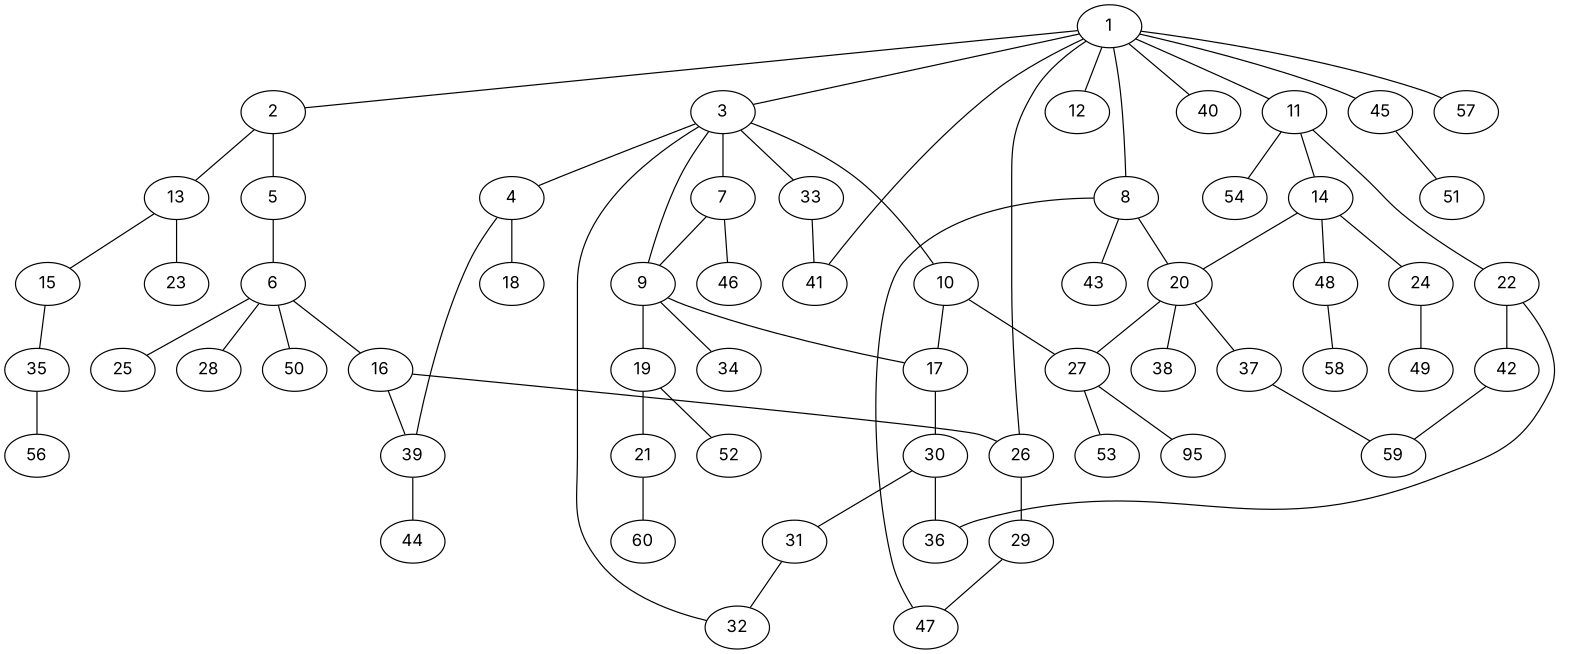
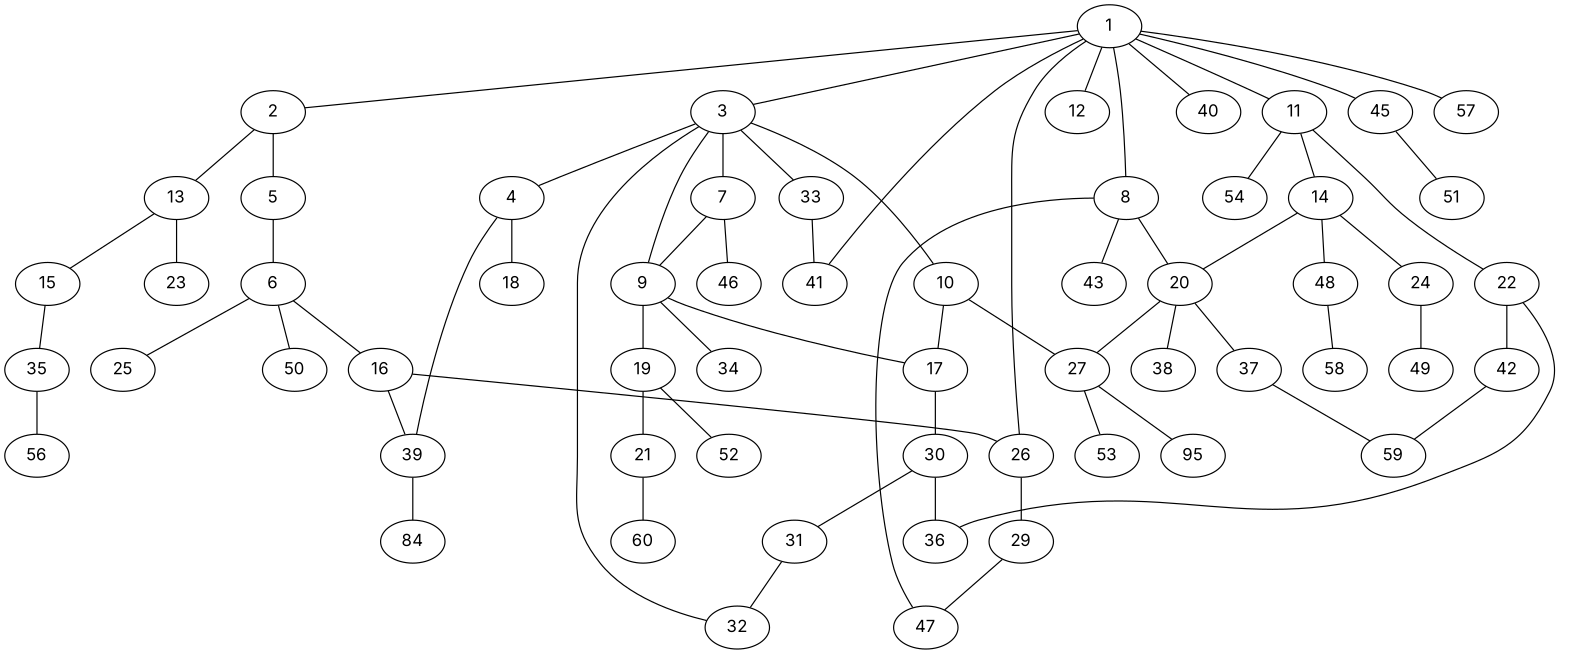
(209, 370) -> none
(413, 542) -> (413, 542)
